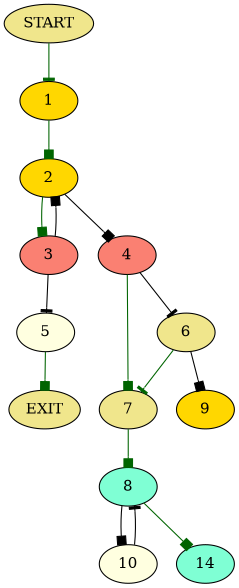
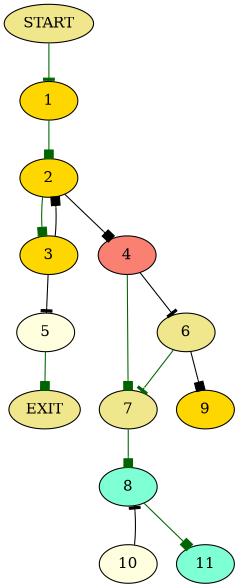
(49, 255) -> (49, 255)
(121, 520) -> none
(205, 564) -> (205, 564)
